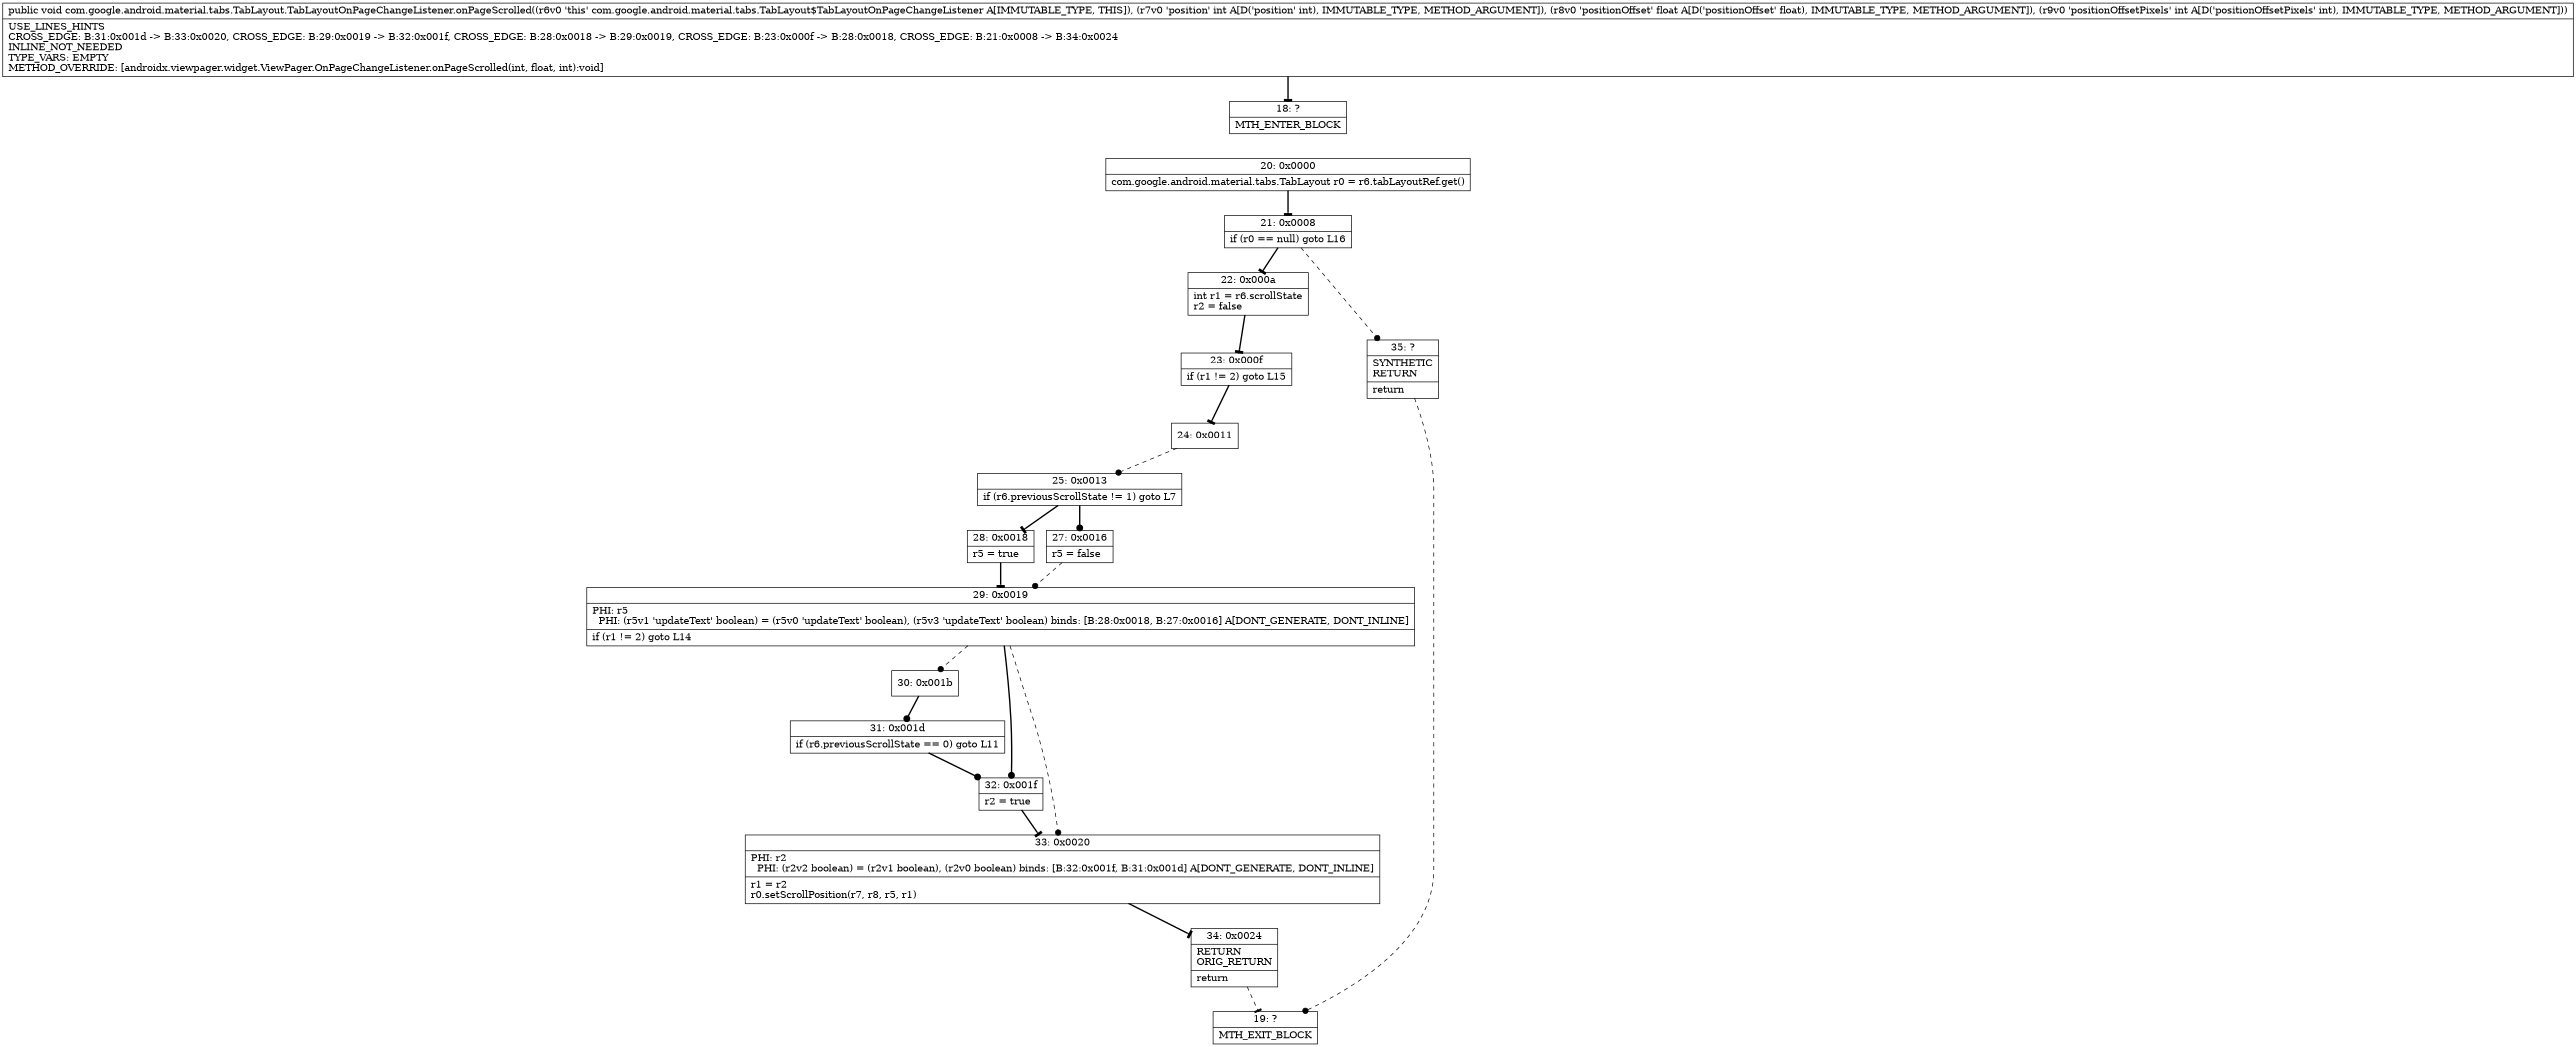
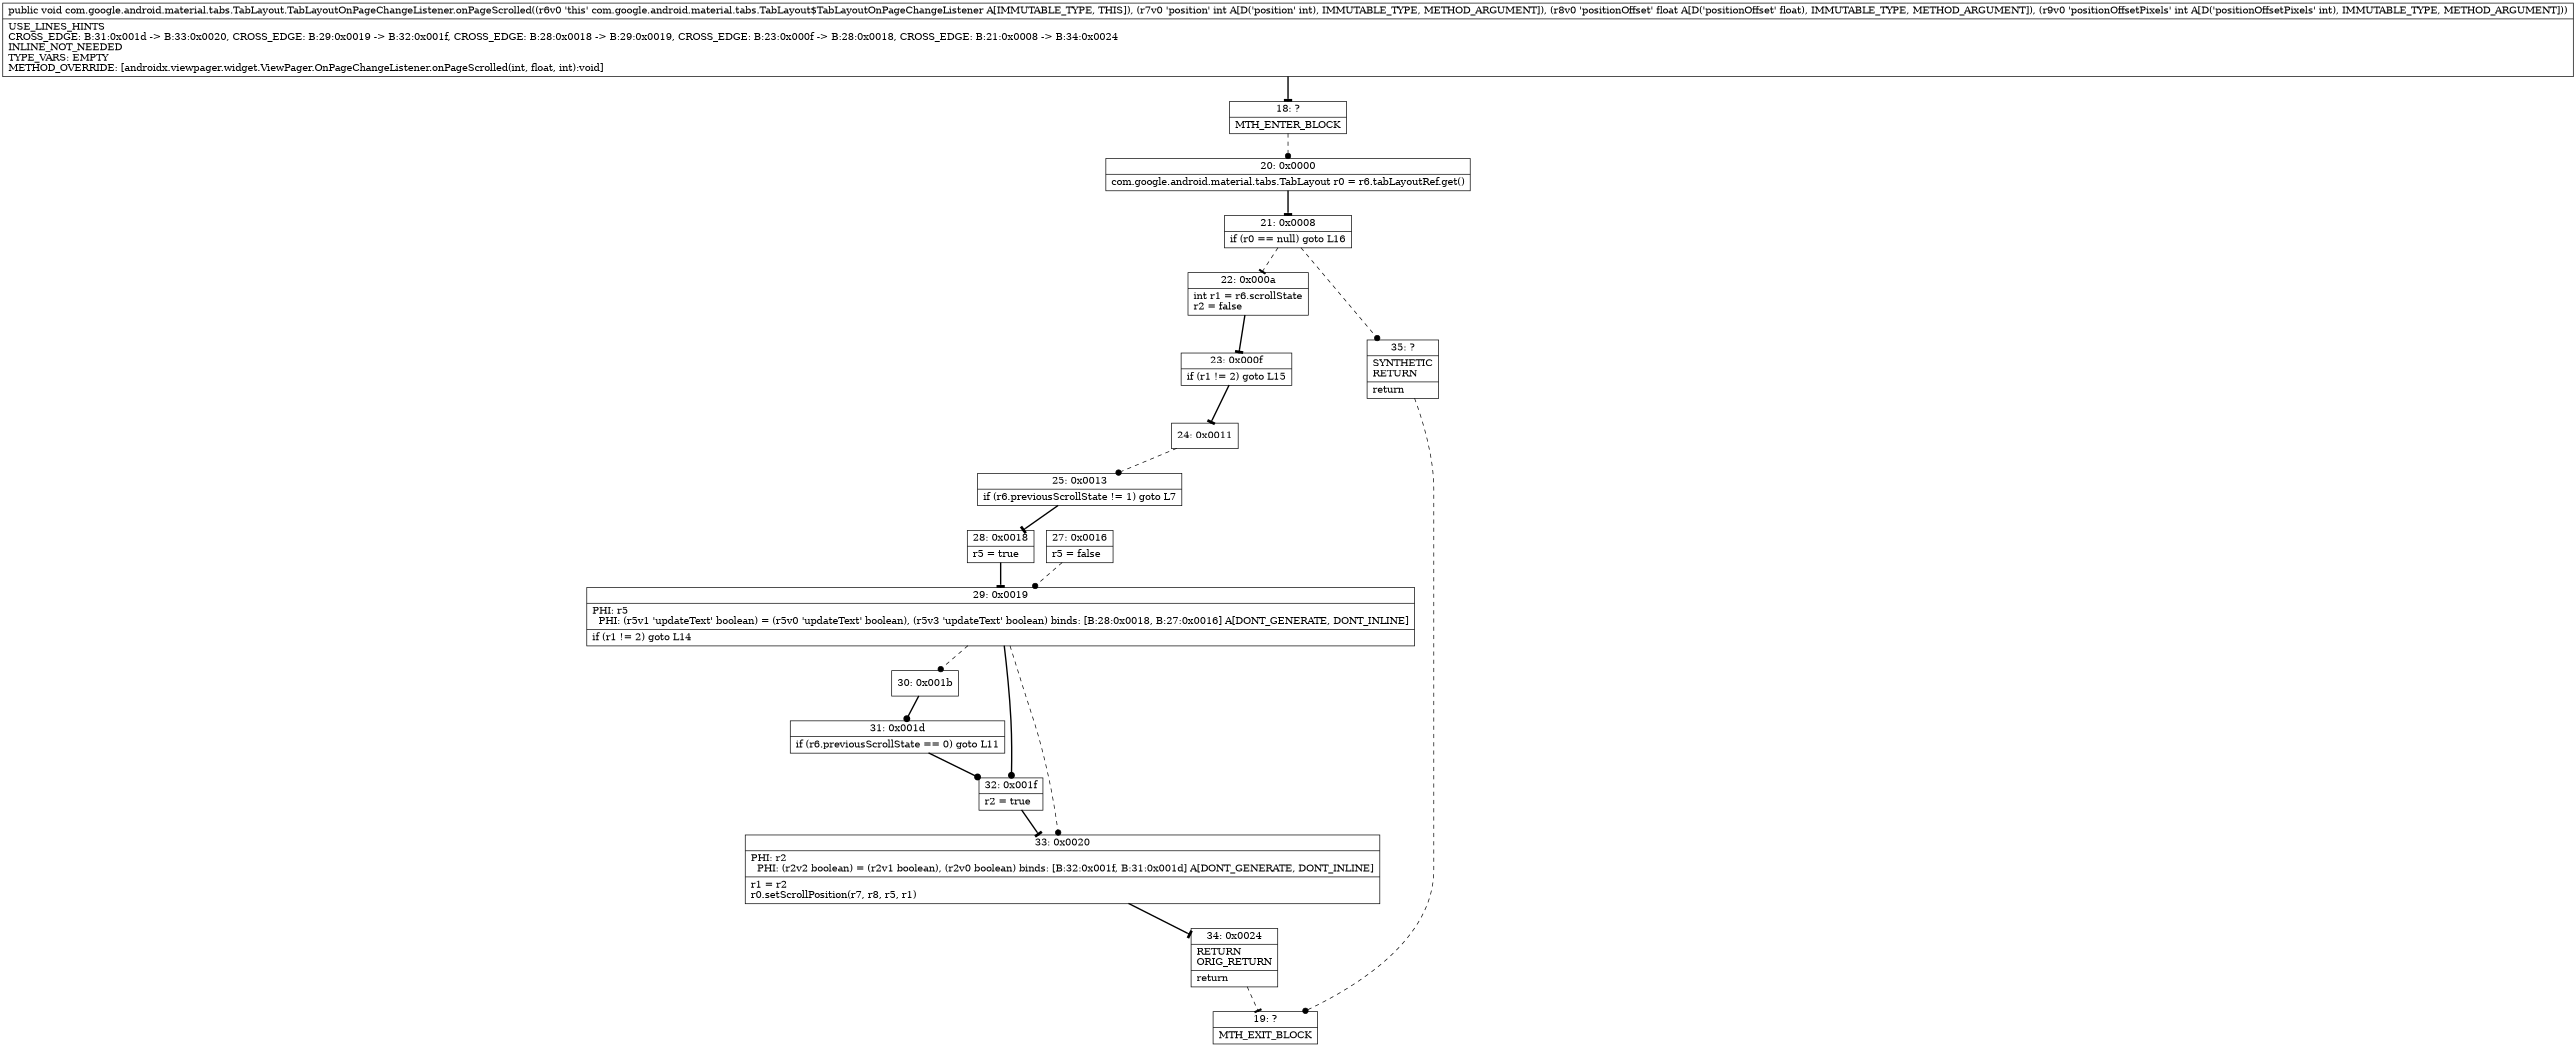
none -> (1288, 143)
(1271, 259) -> (1271, 259)
(1080, 515) -> none
